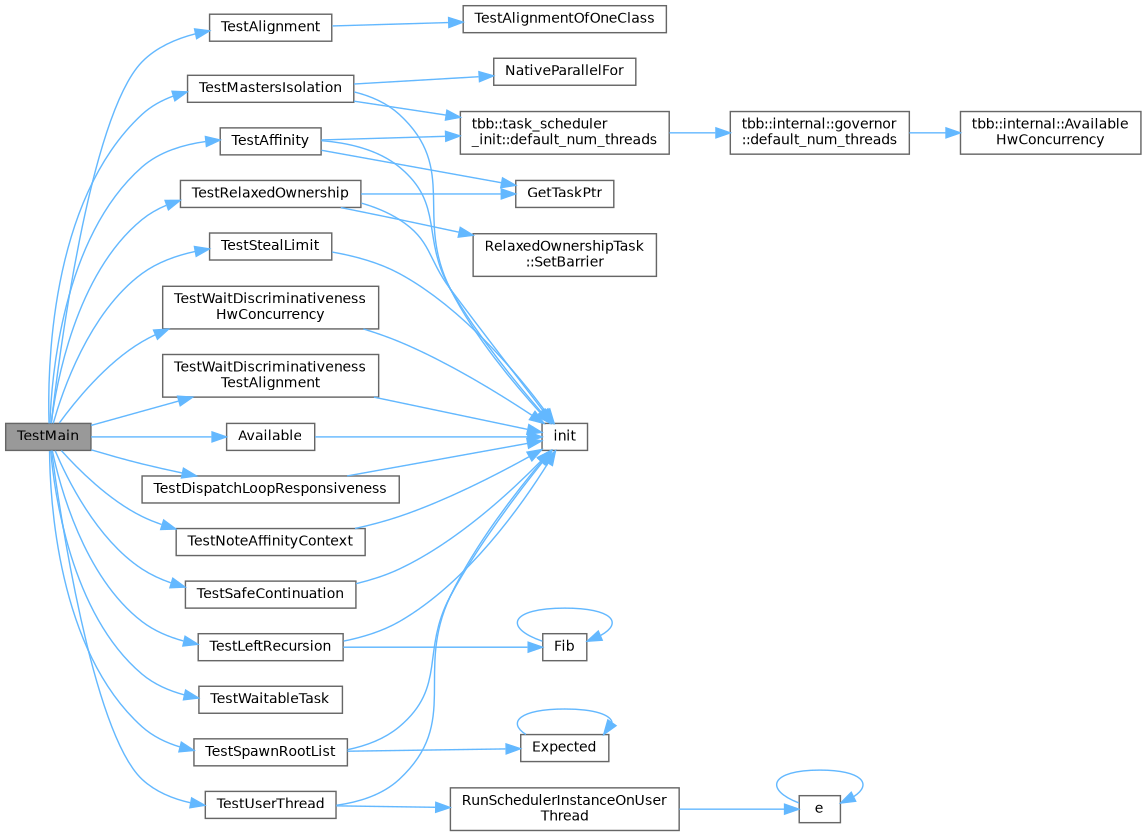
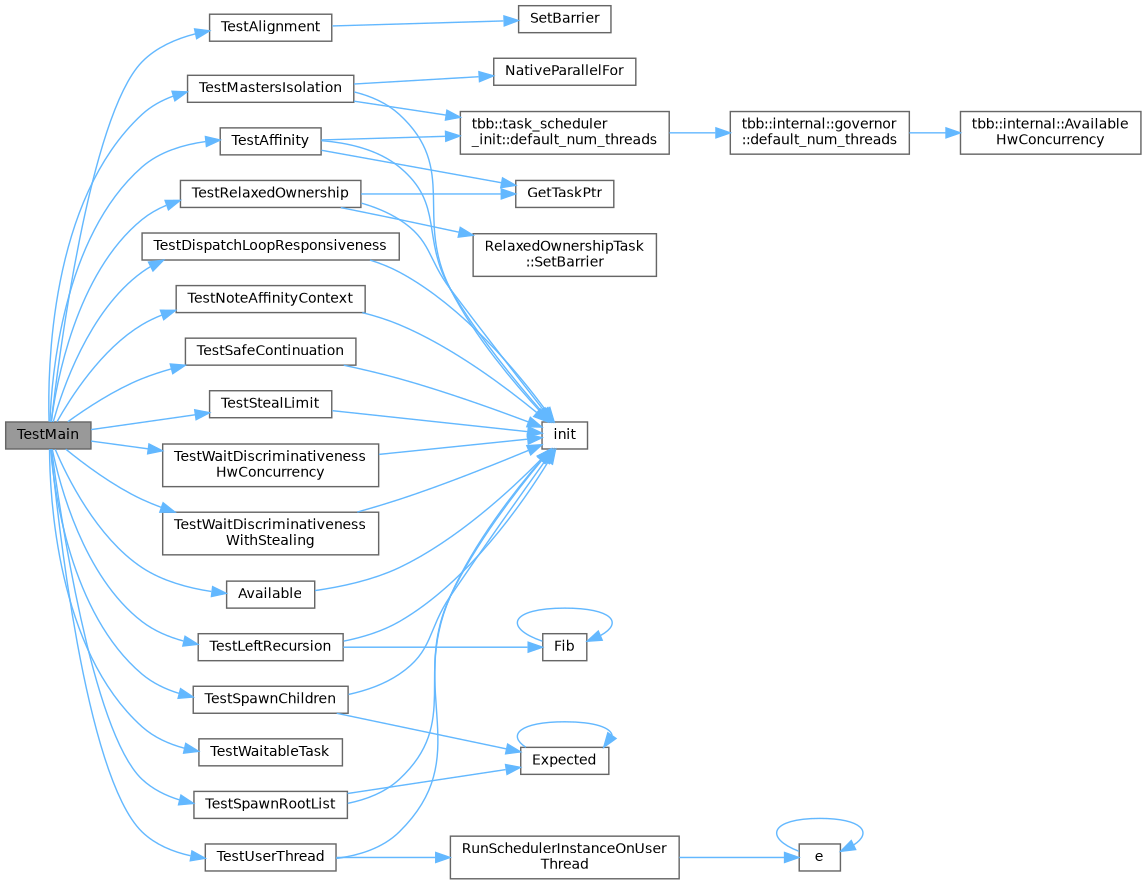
(565, 19) -> (565, 19)
(271, 376) -> (271, 534)
none -> (271, 700)
